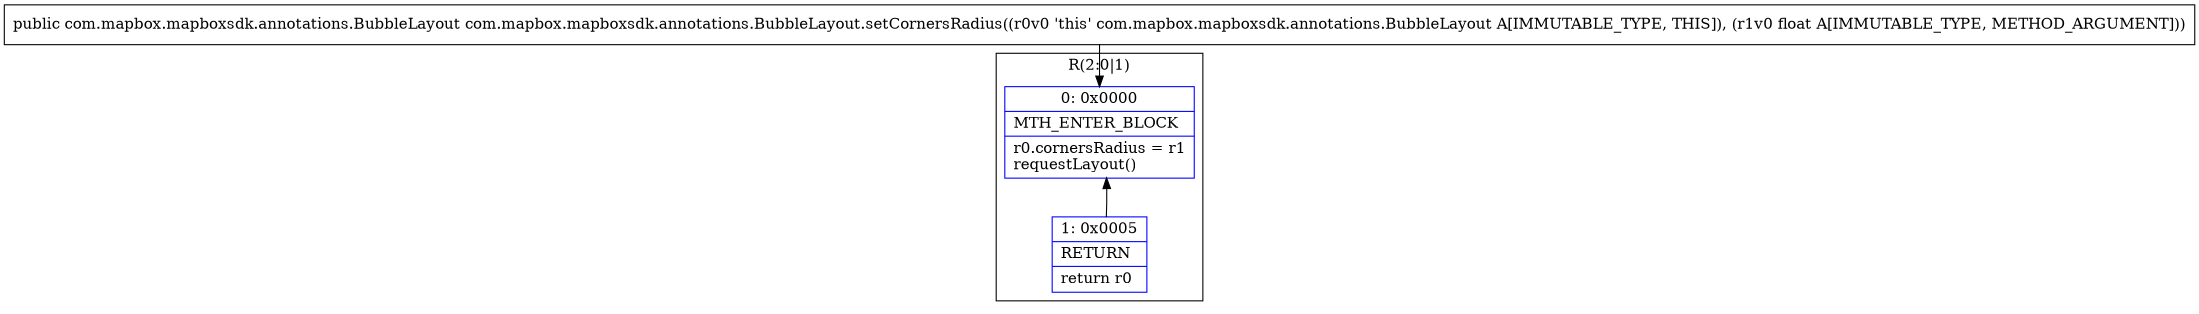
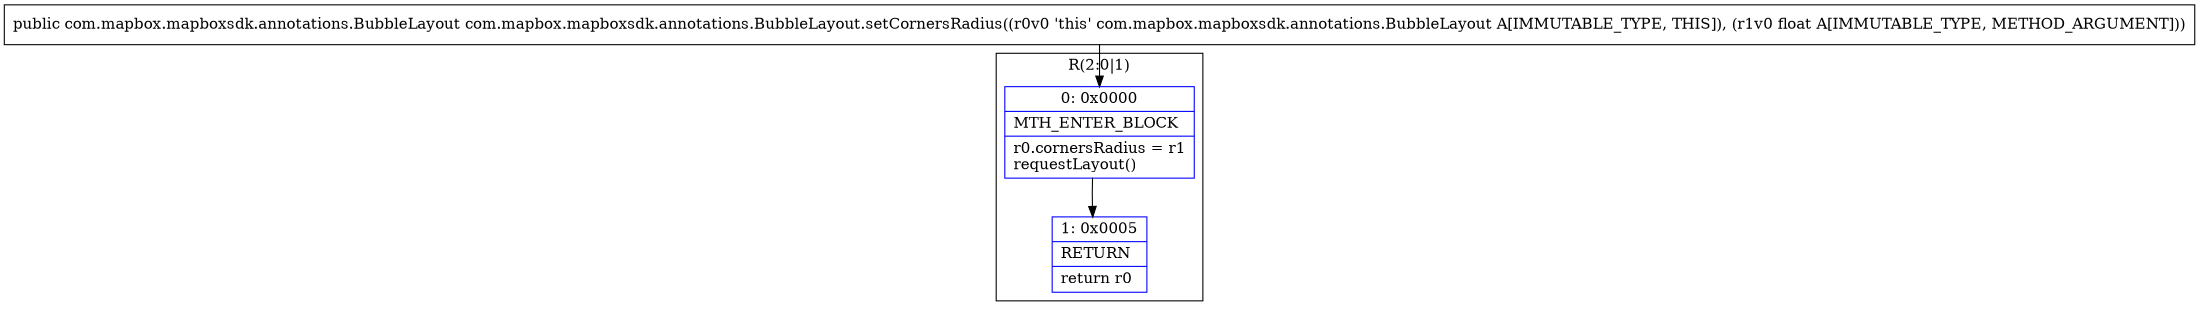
(1107, 203) -> (1092, 192)
